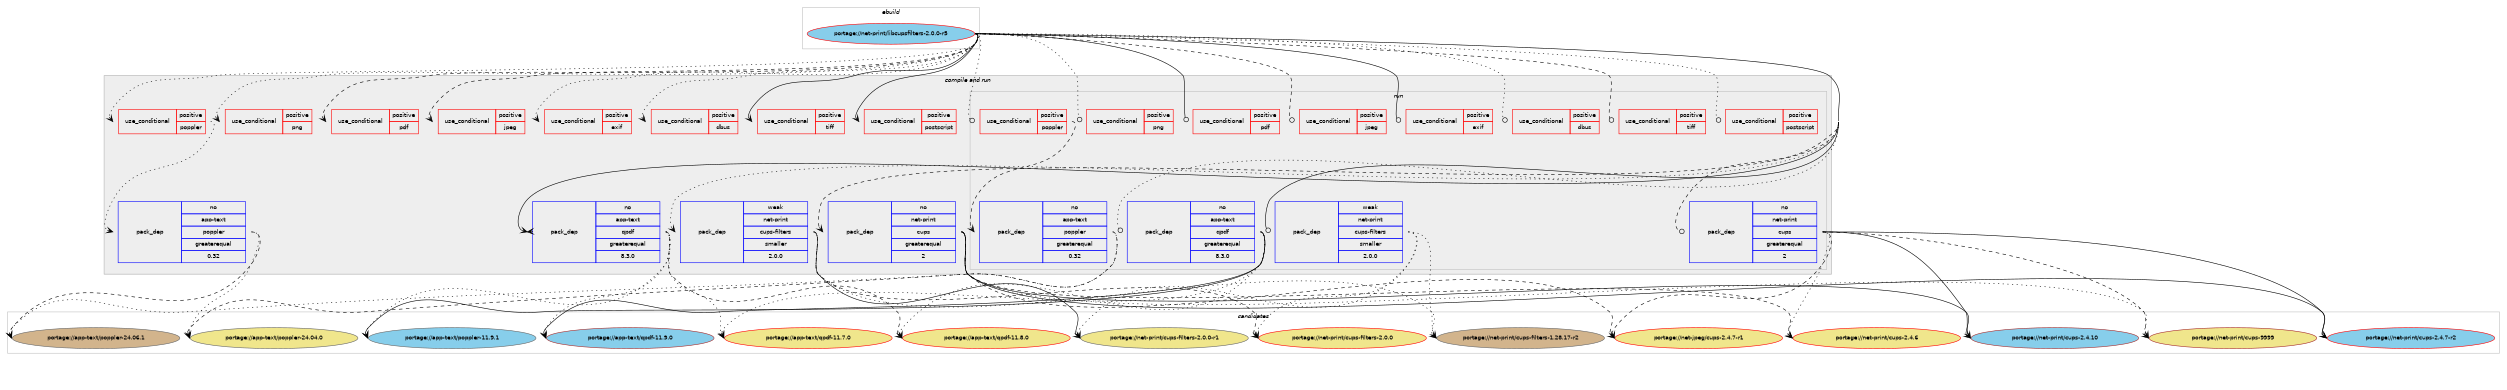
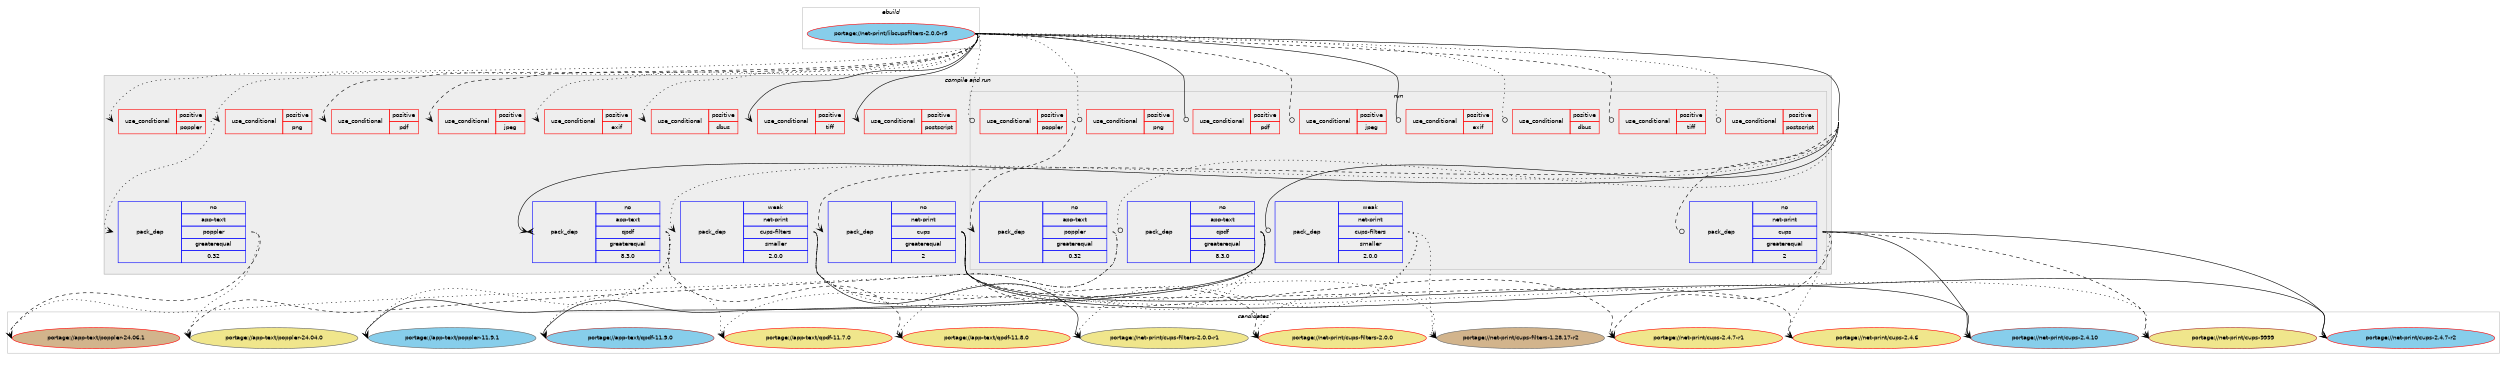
(96, 338) -> (96, 338)
(1699, 338) -> (1699, 338)
